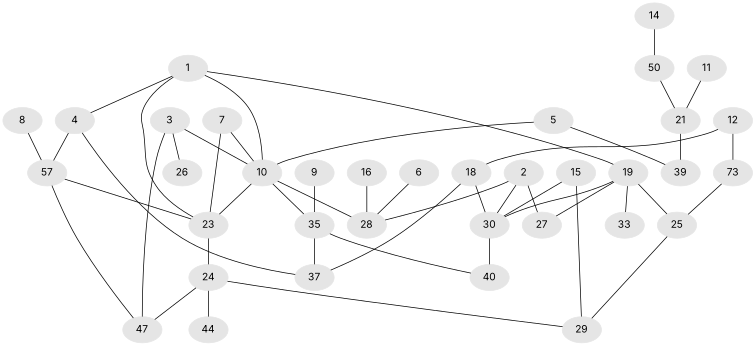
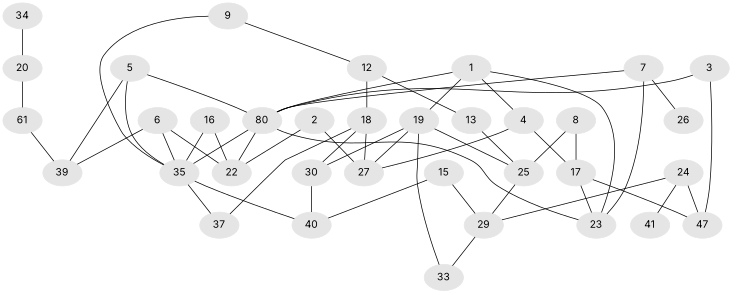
(654, 16) -> (23, 16)
none -> (297, 42)
(654, 68) -> (23, 68)
(707, 68) -> none
(681, 121) -> (23, 121)
none -> (130, 130)
none -> (197, 142)
none -> (553, 144)
none -> (110, 147)
none -> (169, 147)
(176, 147) -> (664, 94)
none -> (365, 152)
(47, 173) -> (576, 173)
(262, 173) -> (262, 121)
(733, 173) -> (471, 121)
(537, 196) -> (378, 199)
(507, 199) -> none
(367, 225) -> (232, 173)
(171, 231) -> (456, 148)
(208, 246) -> none
none -> (464, 251)
(208, 330) -> (650, 225)
